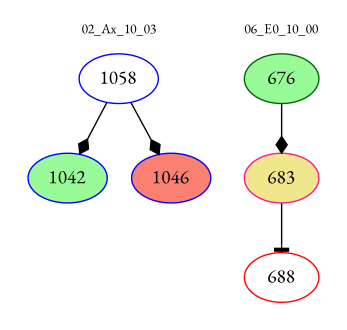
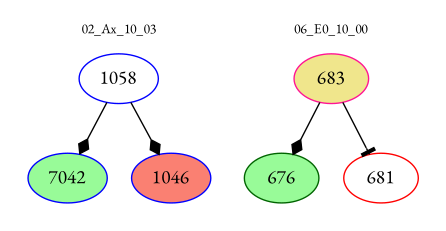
(282, 120) -> (310, 121)
(68, 178) -> (68, 178)
(282, 277) -> (381, 178)
